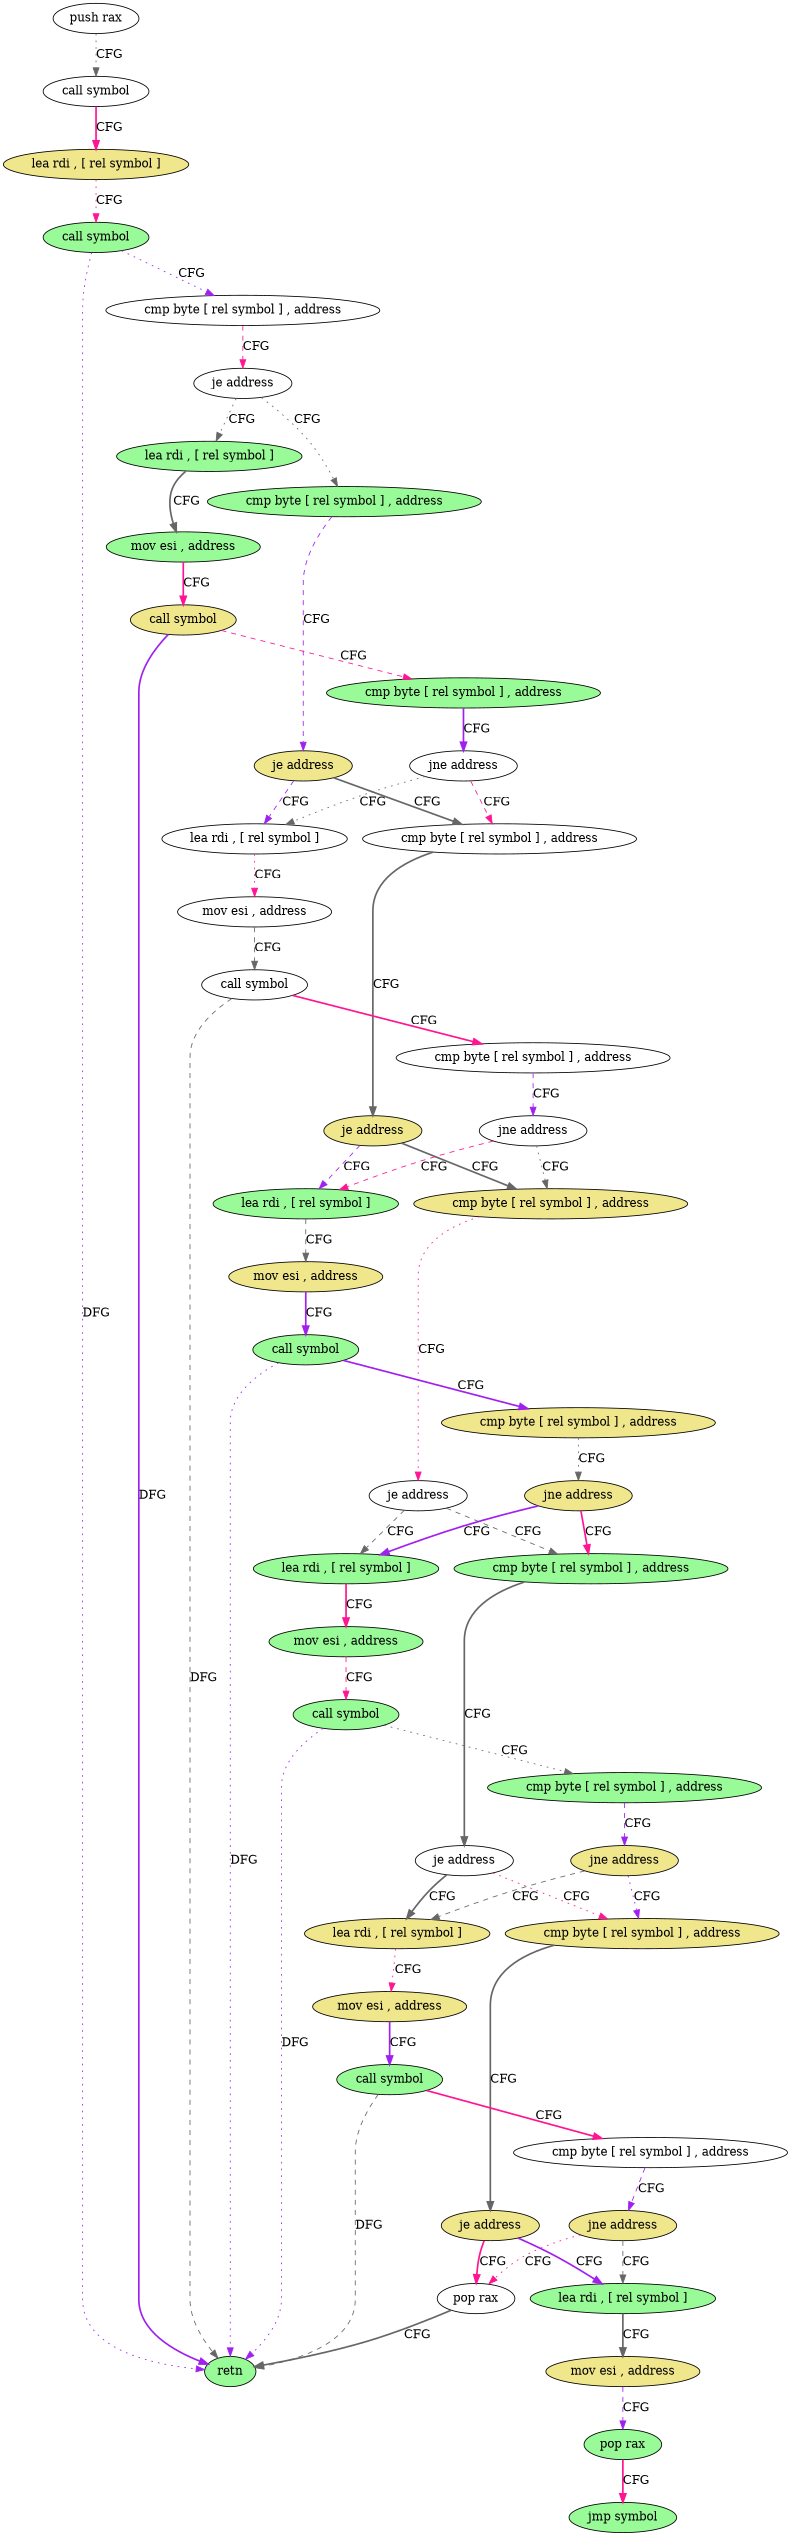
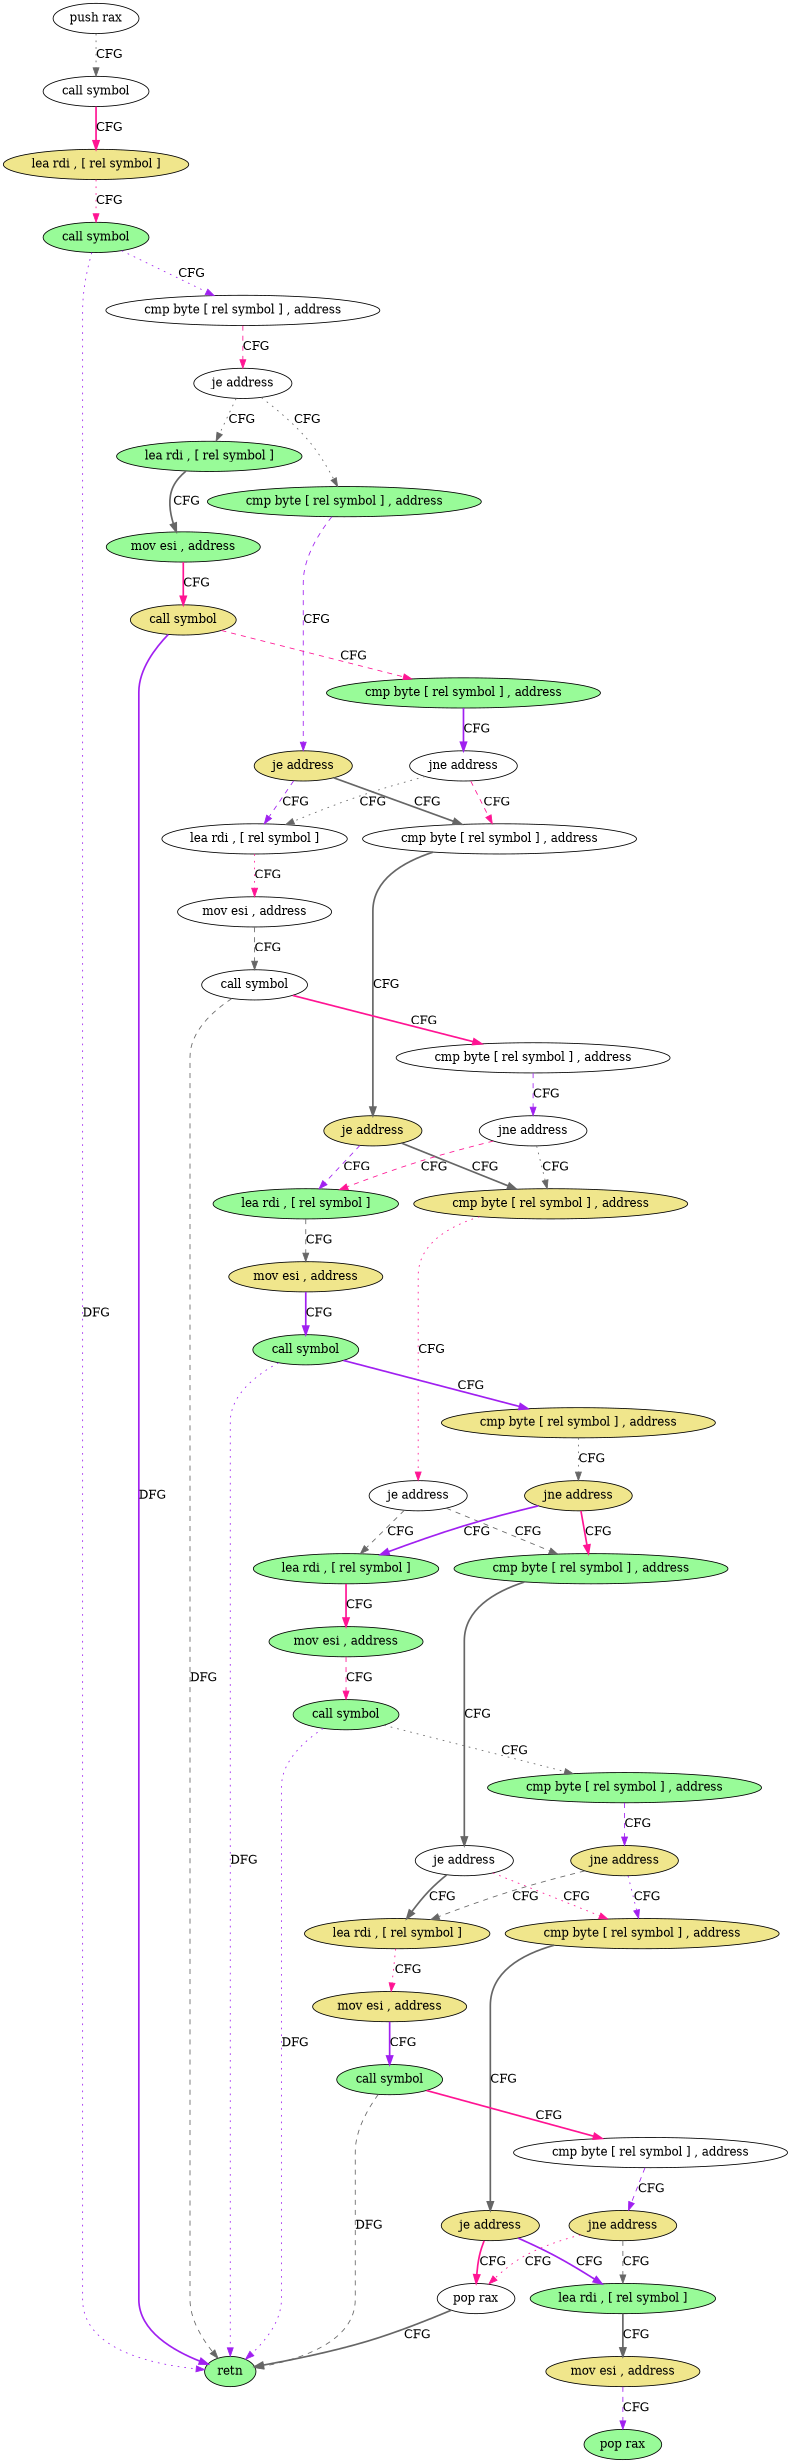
(623, 2518) -> none
